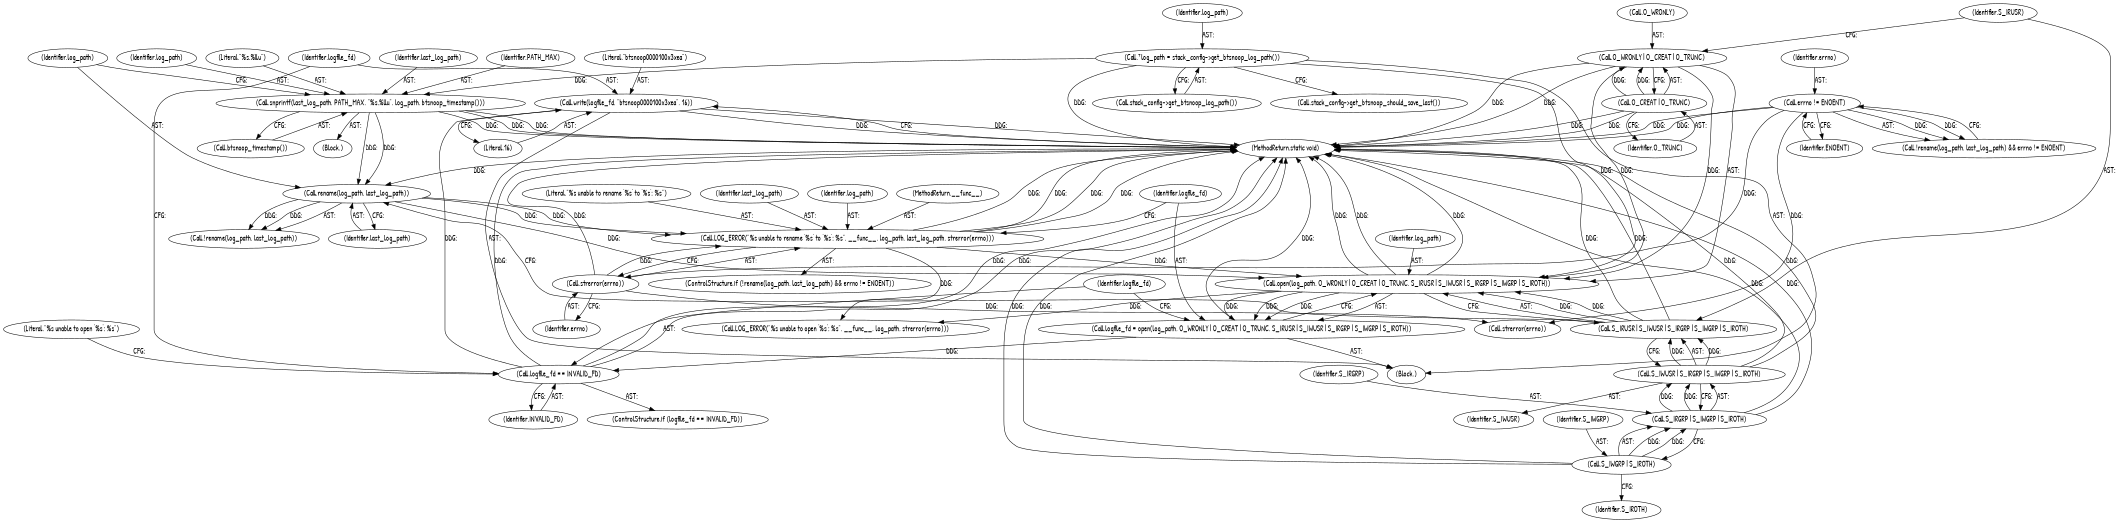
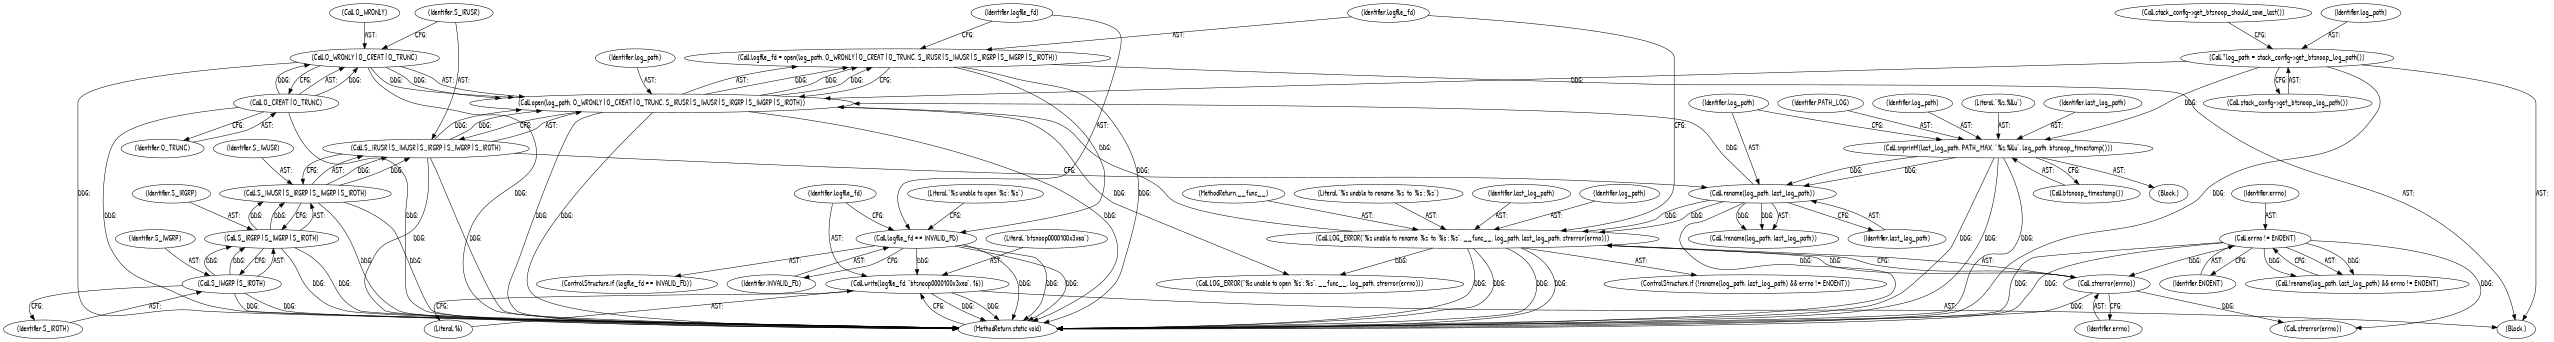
(531, 58) -> (1821, 103)
(1283, 80) -> (2248, 34)
(1810, 126) -> (2218, 262)
(749, 153) -> (1841, 305)
none -> (133, 308)
(1595, 397) -> (274, 170)
